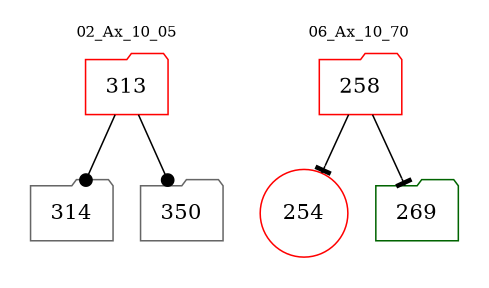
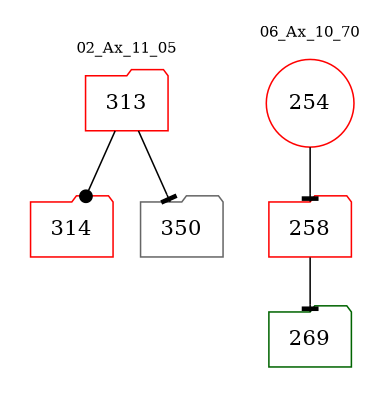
(127, 33) -> (127, 49)
(337, 140) -> (310, 171)
(152, 144) -> (153, 163)
(72, 213) -> (72, 229)
